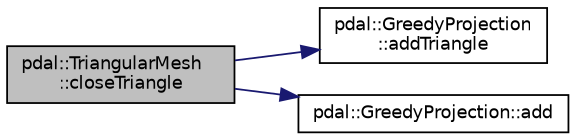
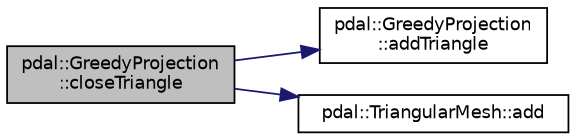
(121, 75) -> (121, 75)
(433, 114) -> (433, 114)
